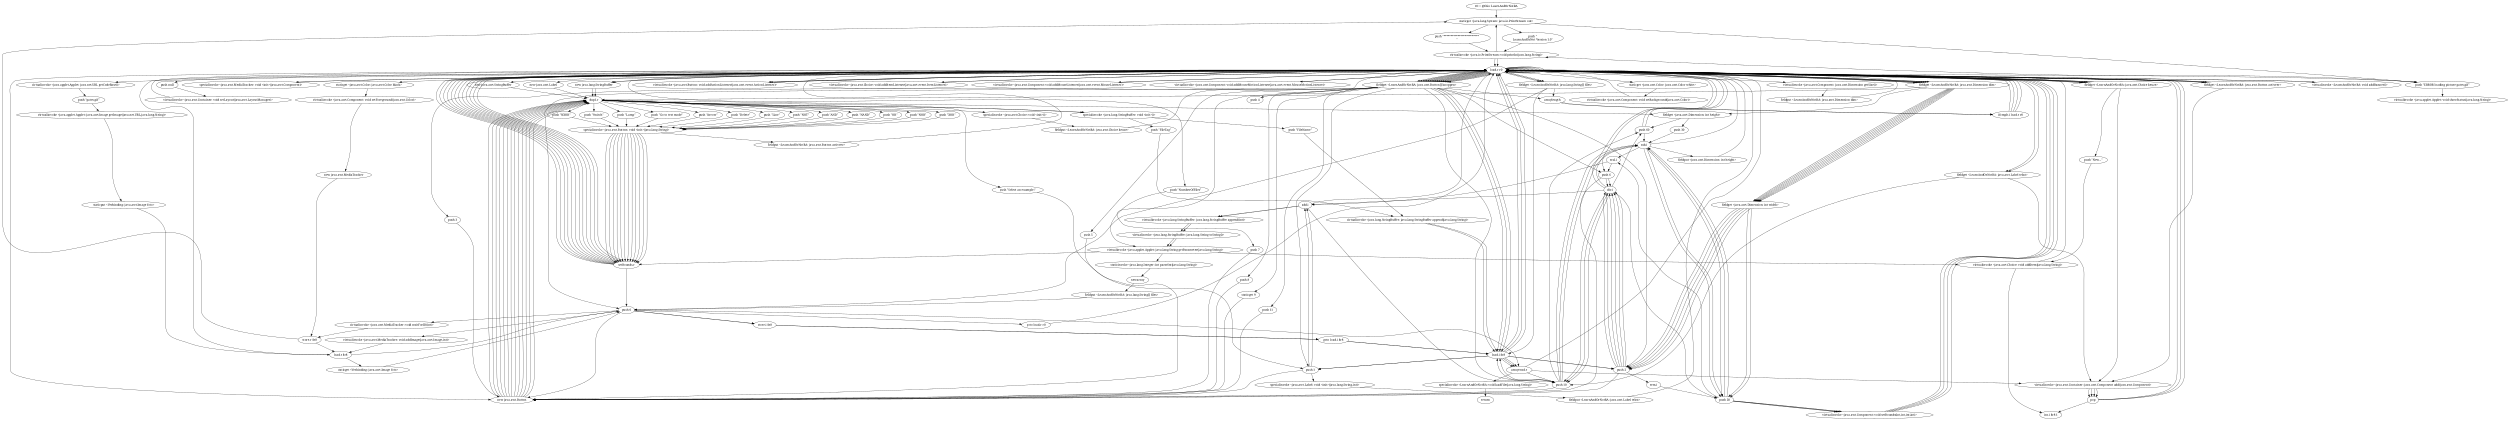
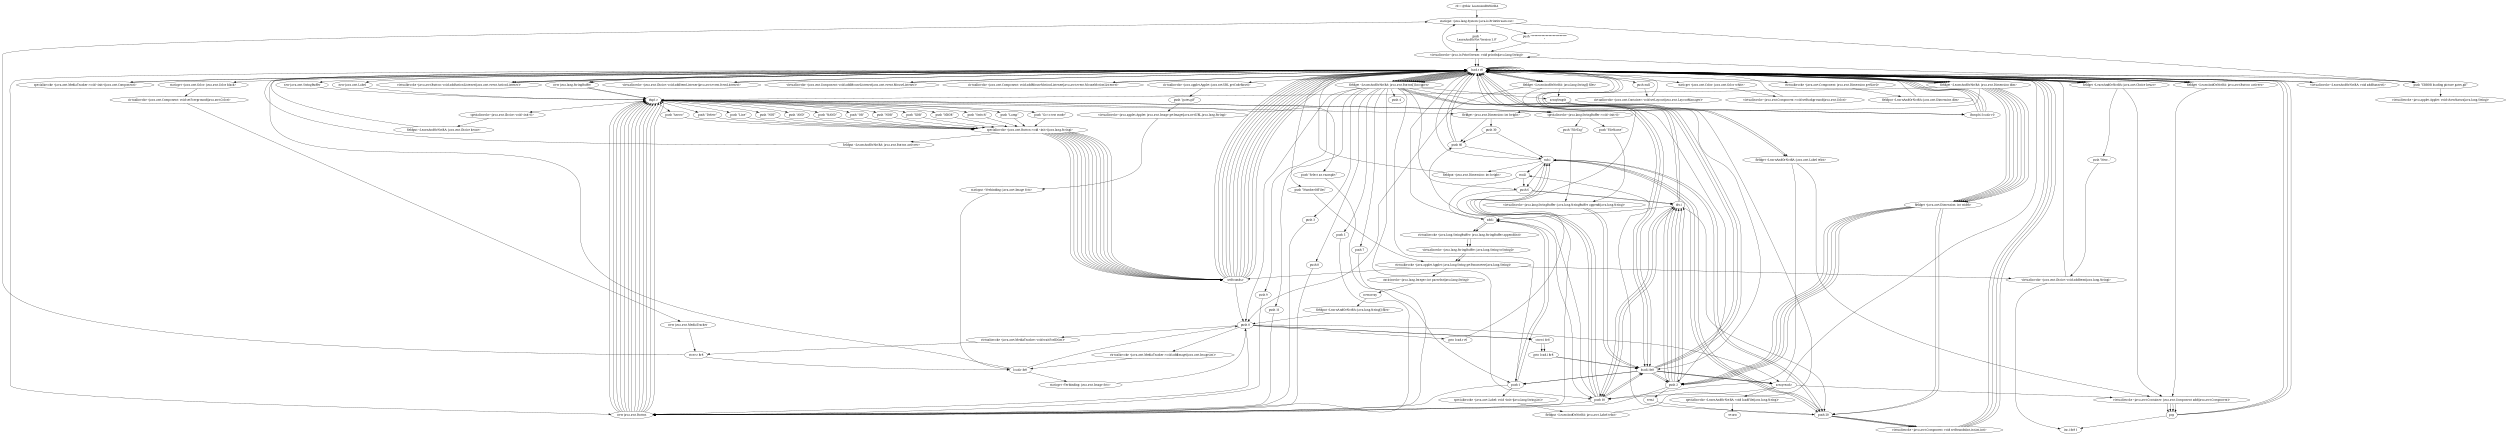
(1625, 160) -> (1475, 137)
(1249, 295) -> (1263, 295)
